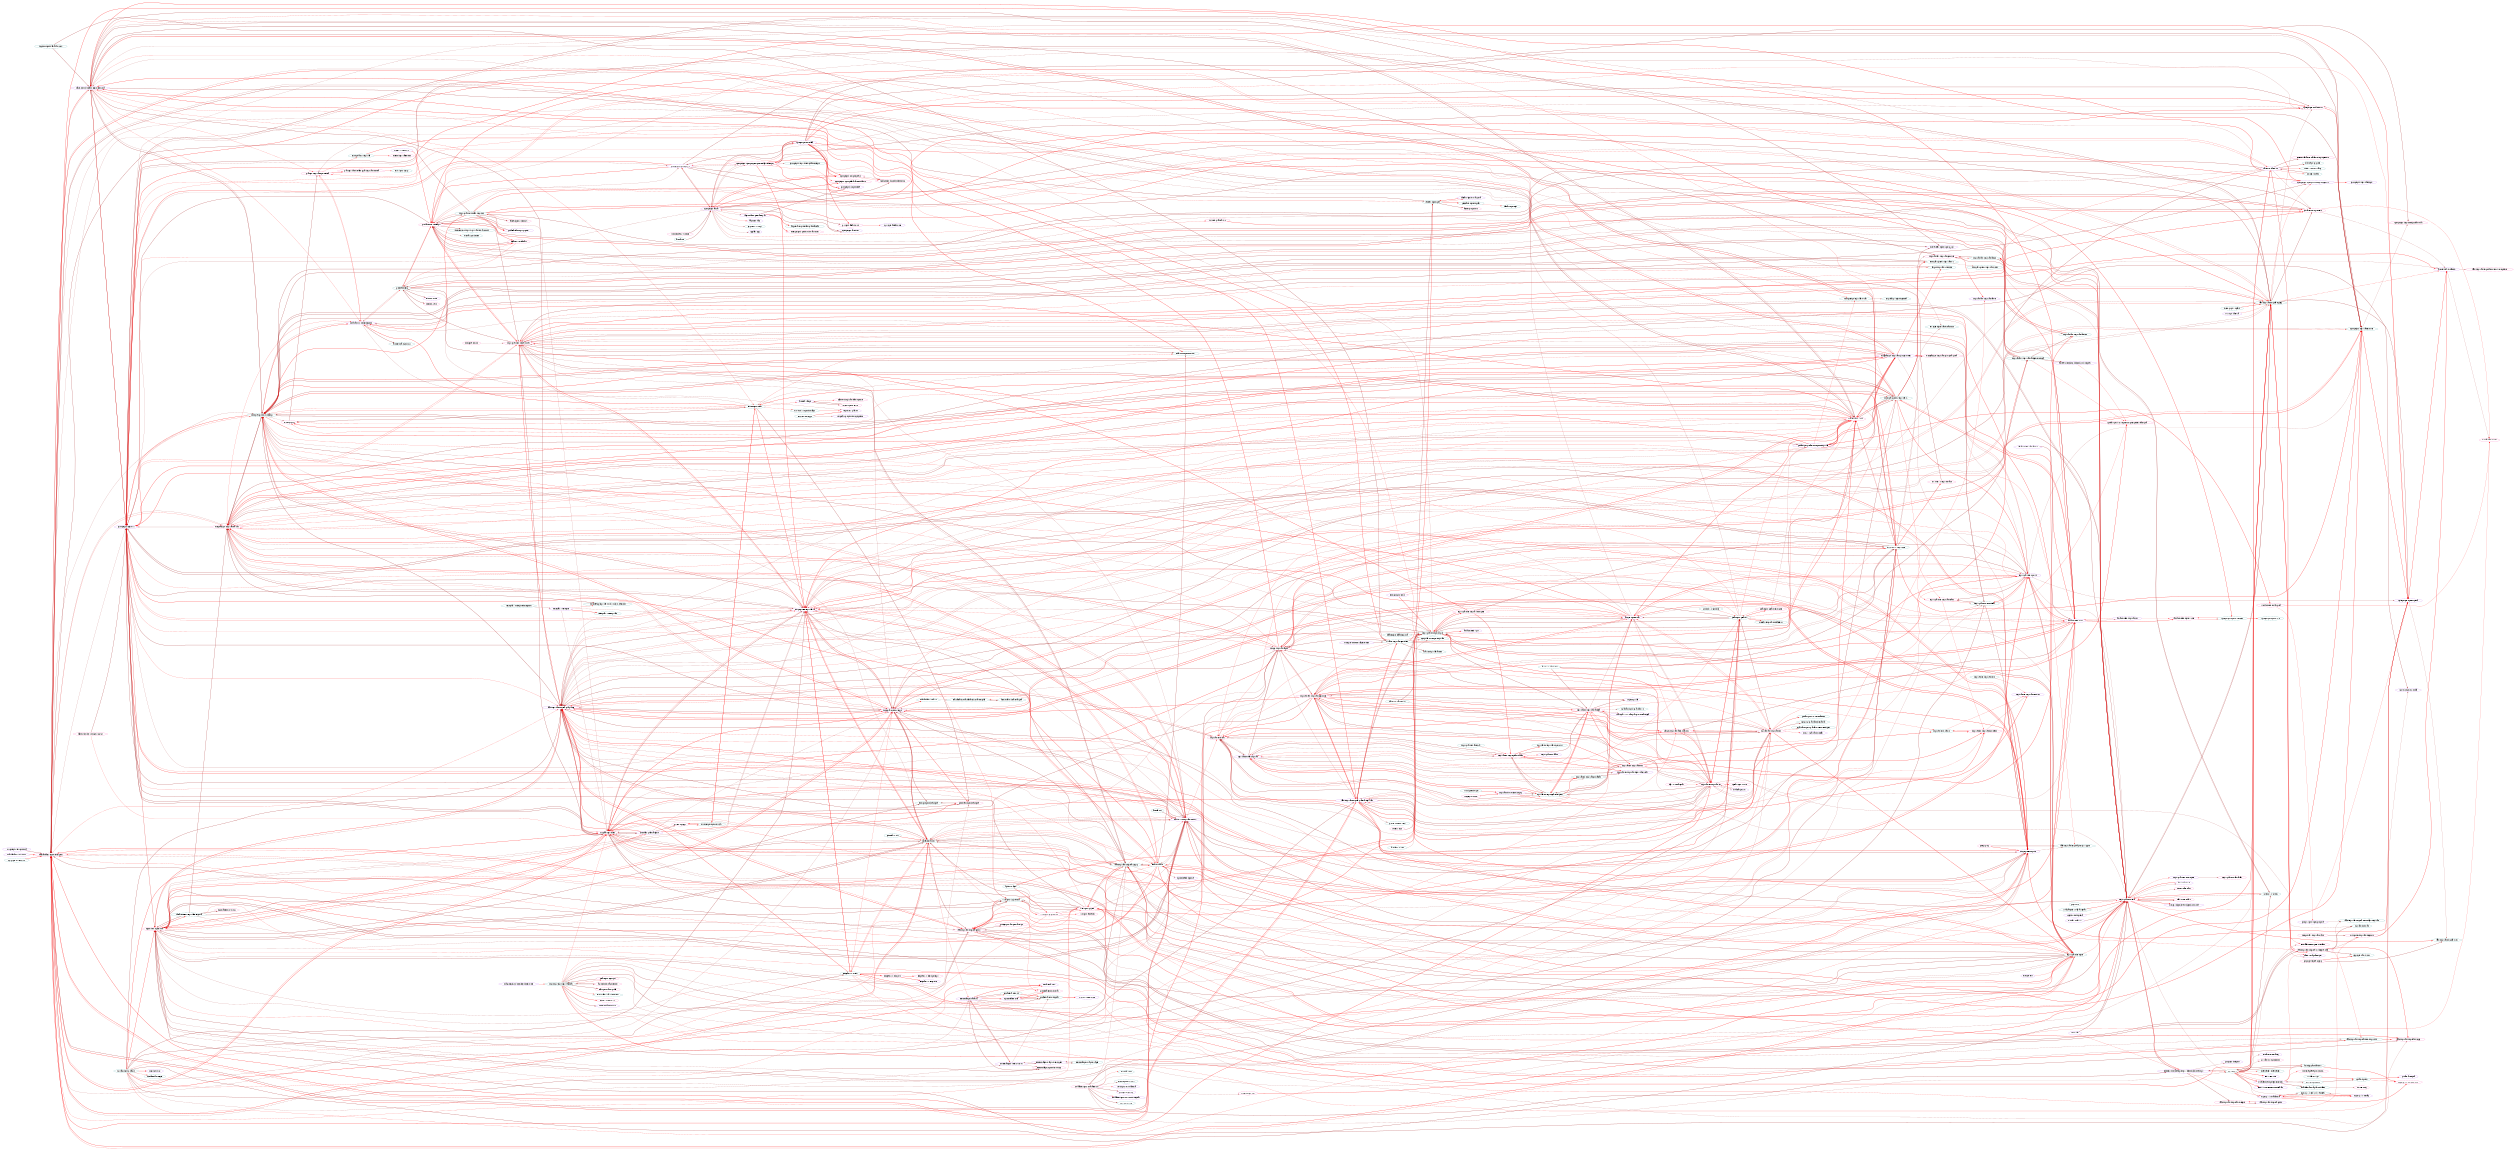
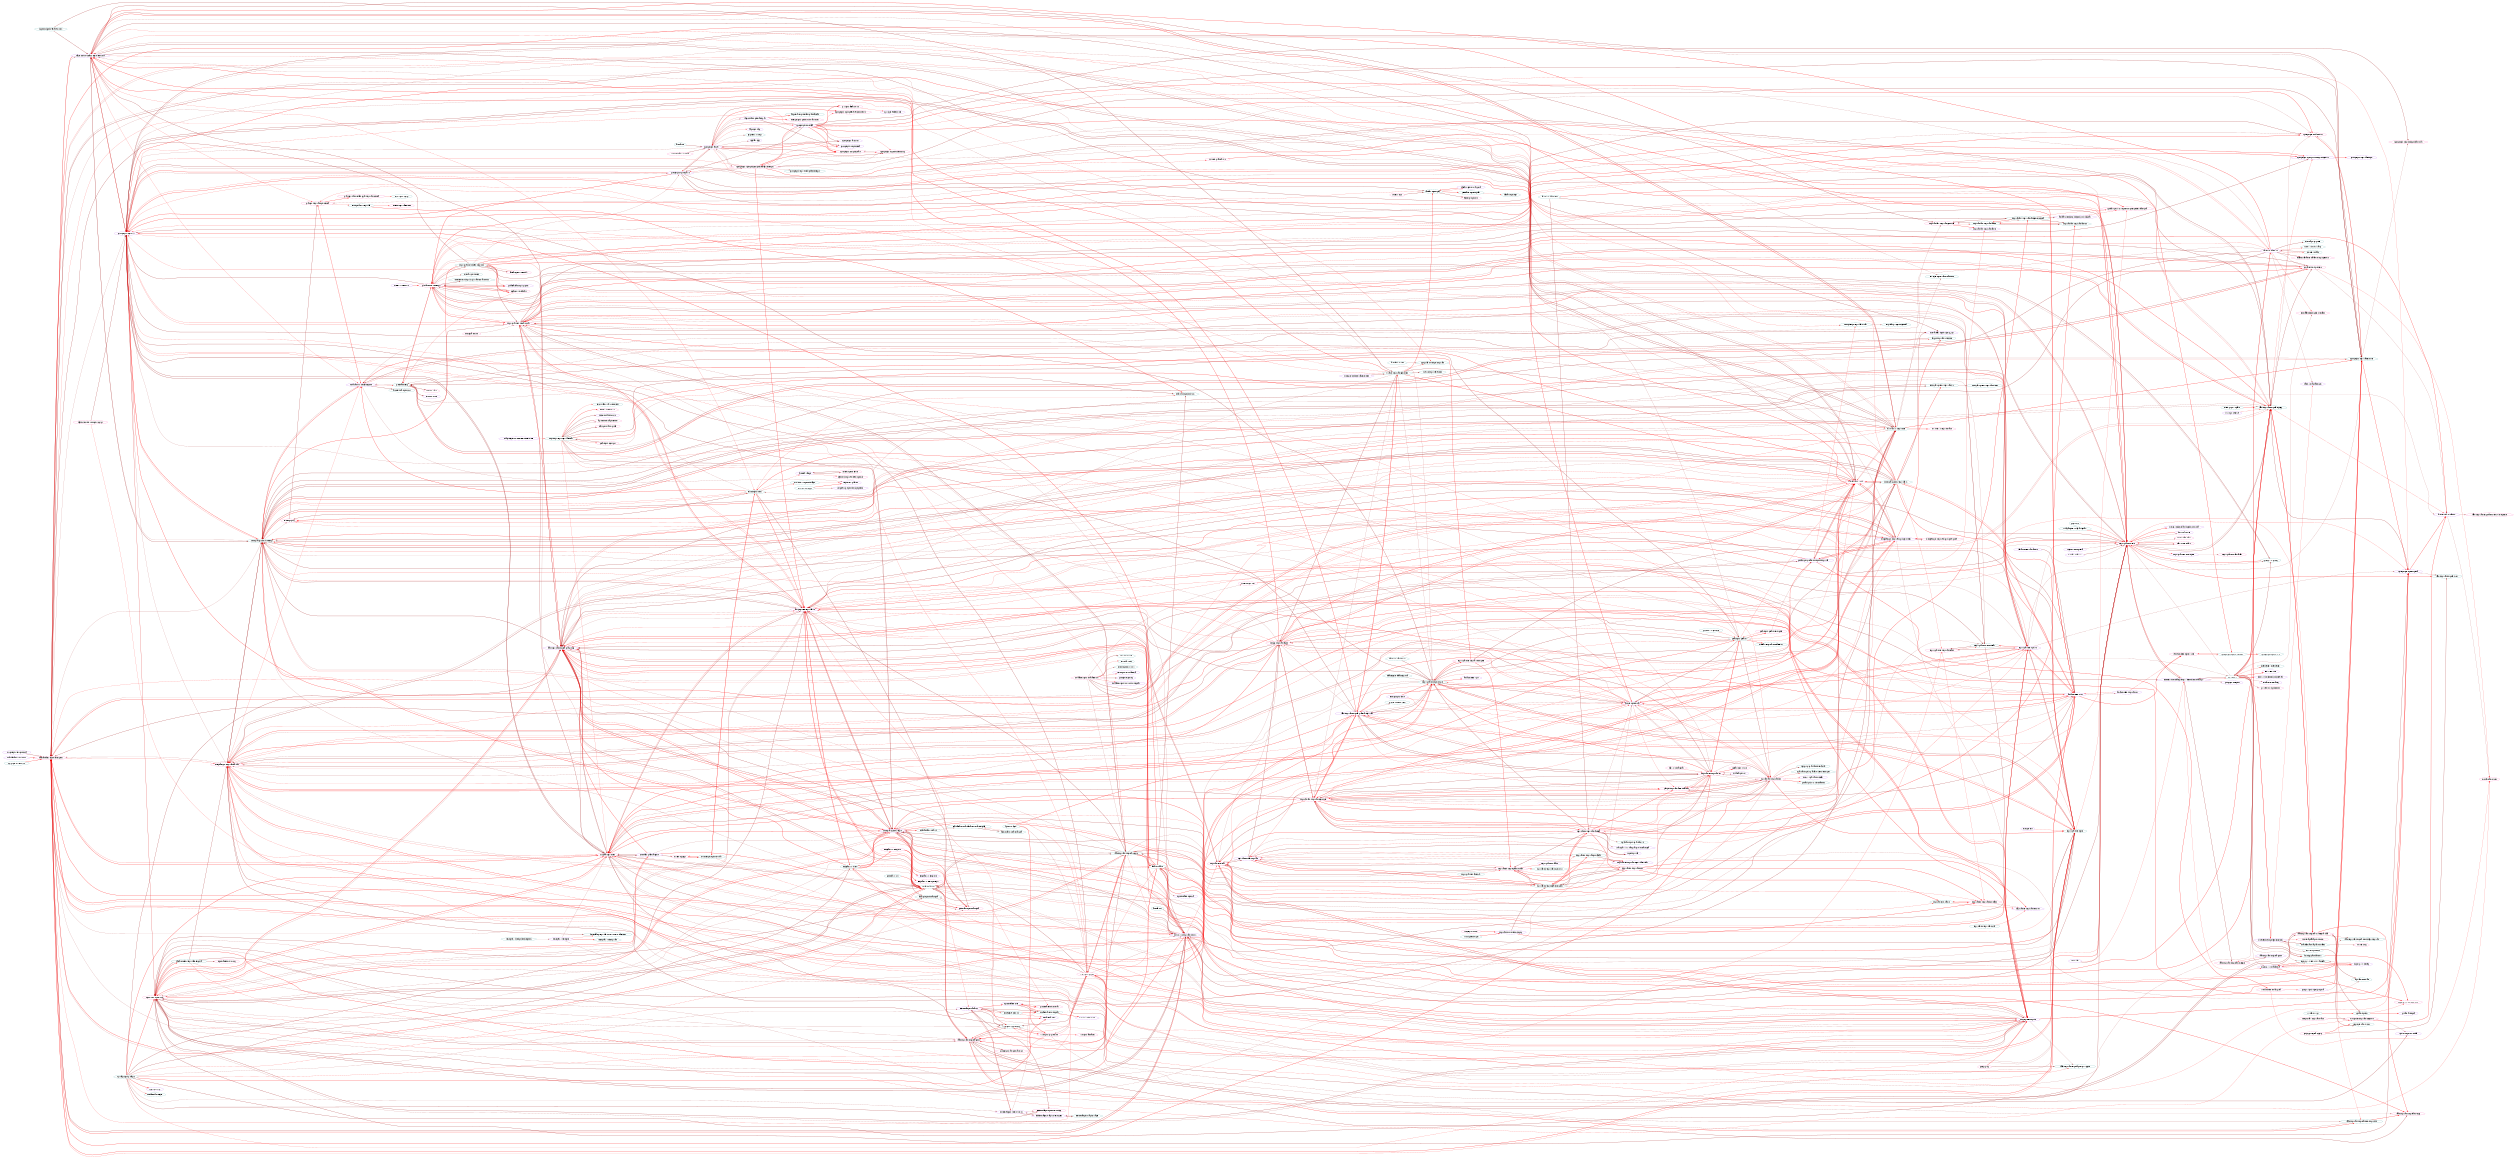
(1145, 296) -> (1061, 433)
(1030, 665) -> none
(1985, 677) -> (1985, 926)
